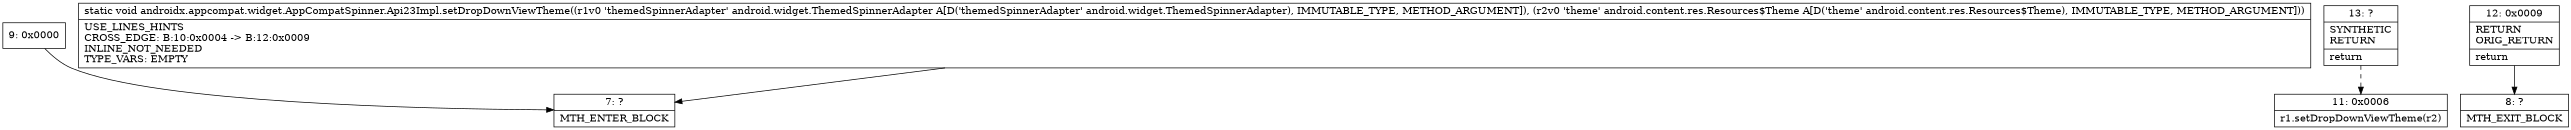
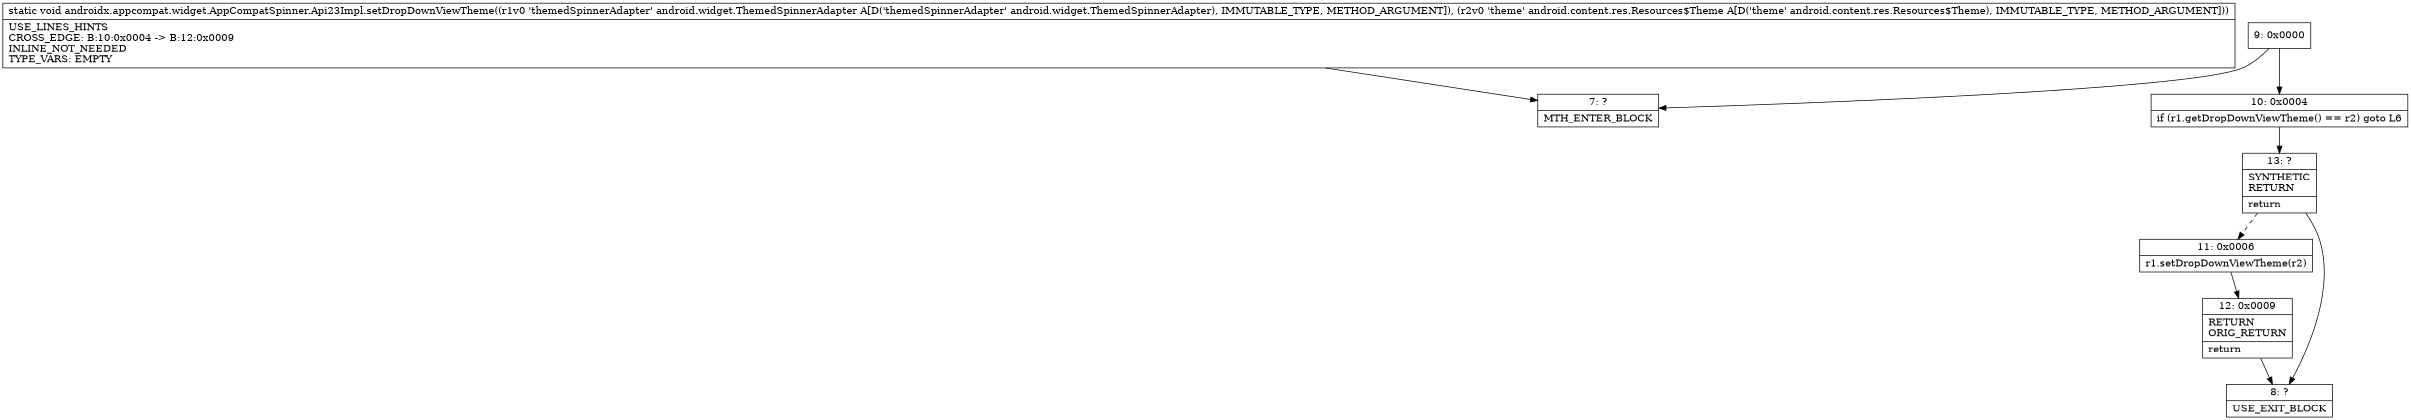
none -> (2279, 111)
(2514, 118) -> (2279, 409)
none -> (2234, 282)
none -> (2322, 296)
